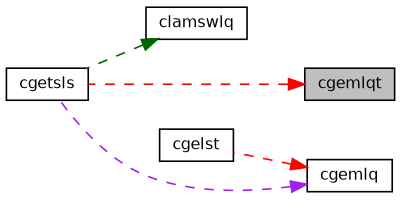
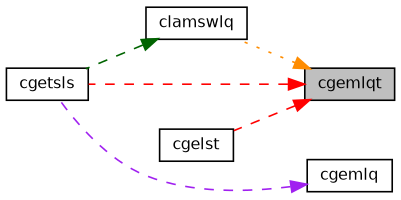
none -> (266, 51)
(262, 158) -> (265, 118)
